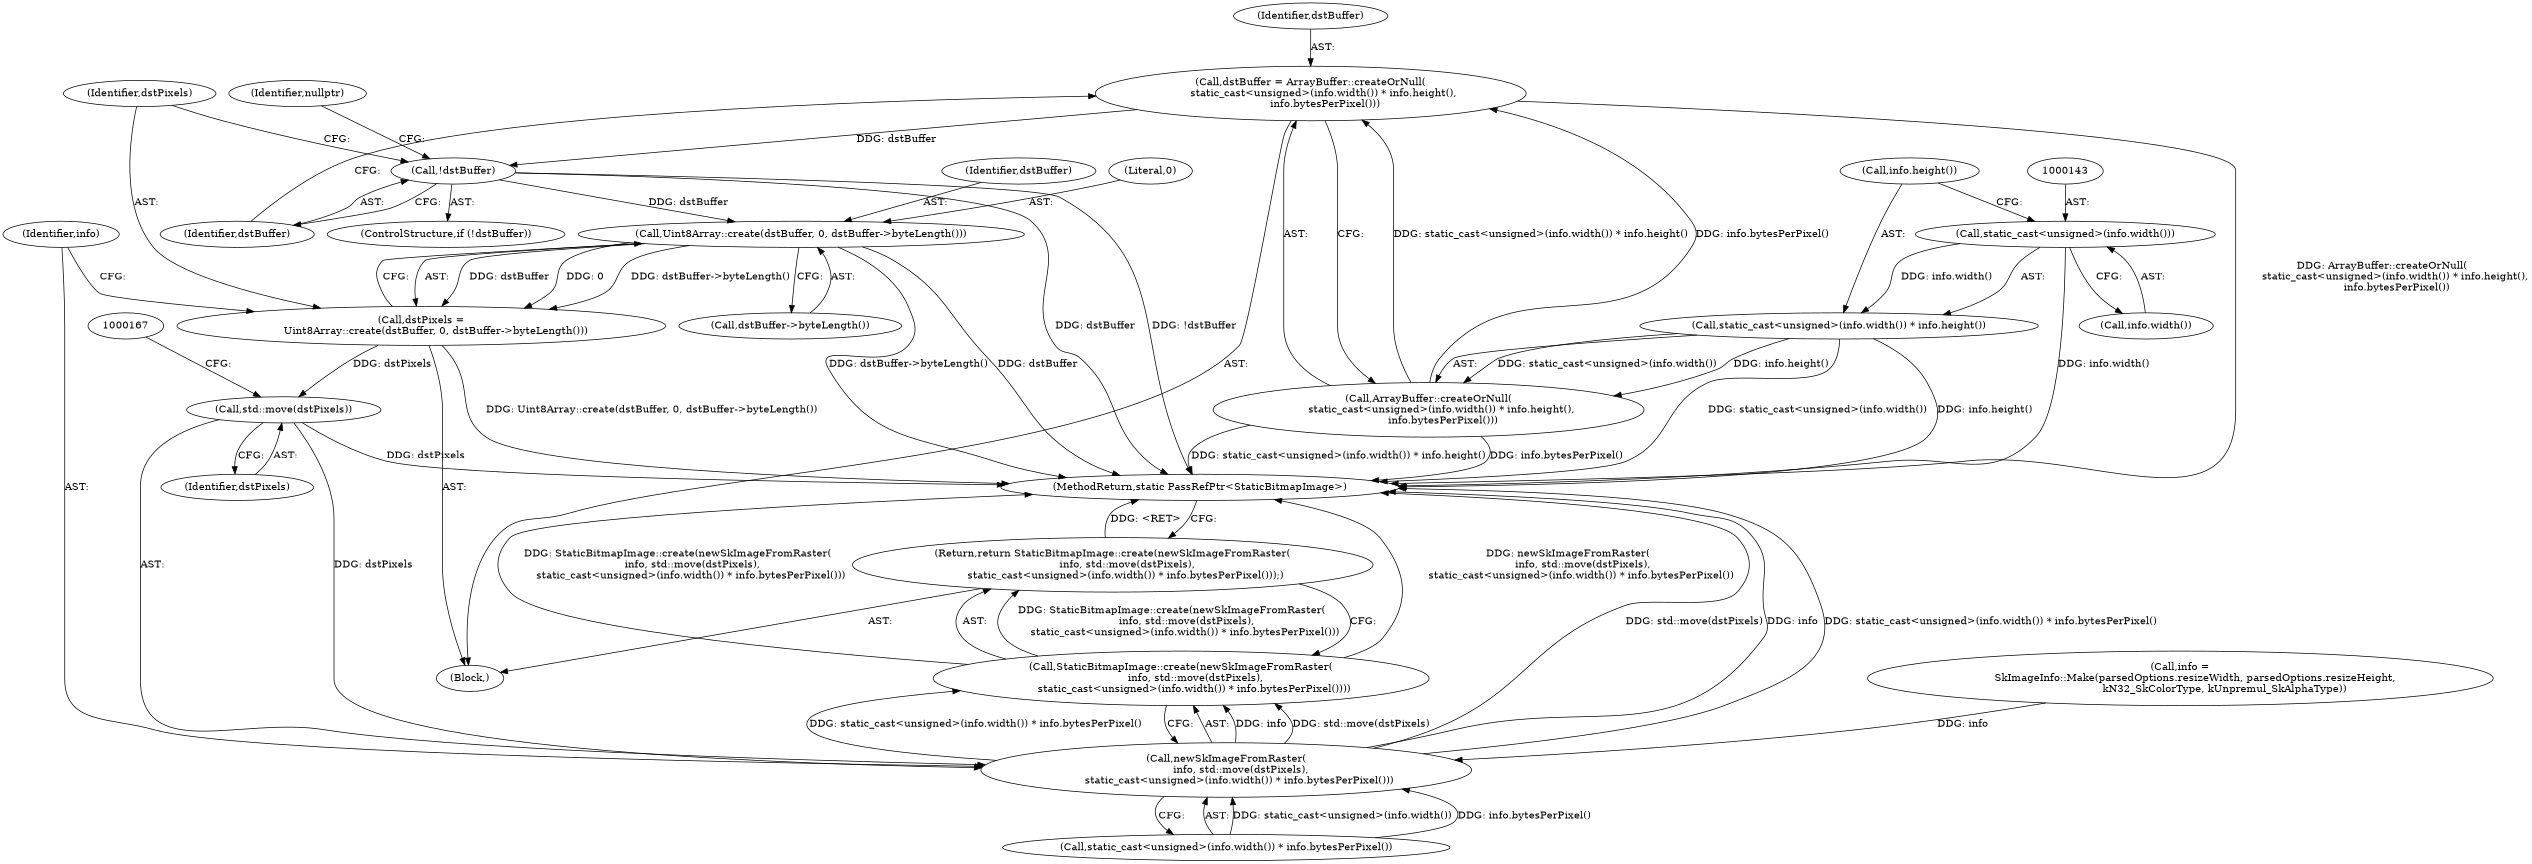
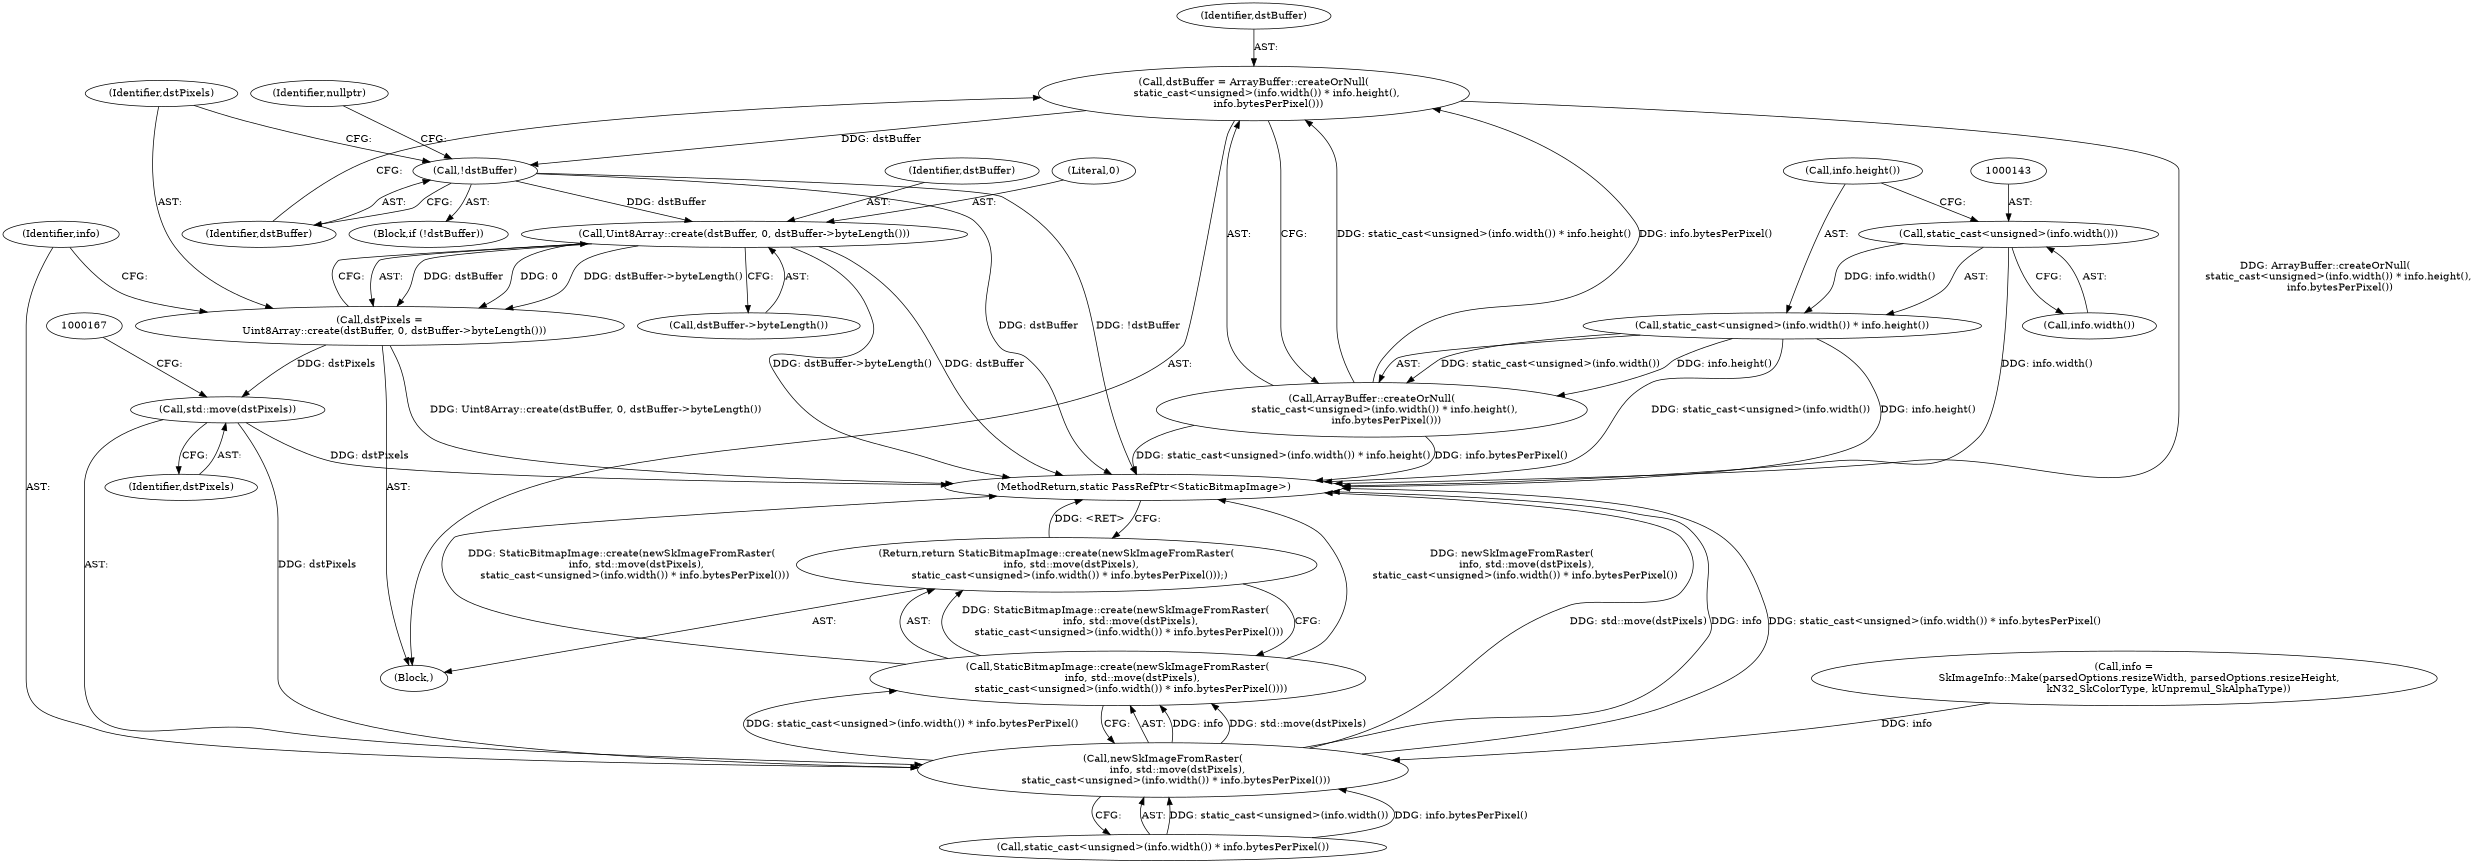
(446, 234) -> (429, 234)
